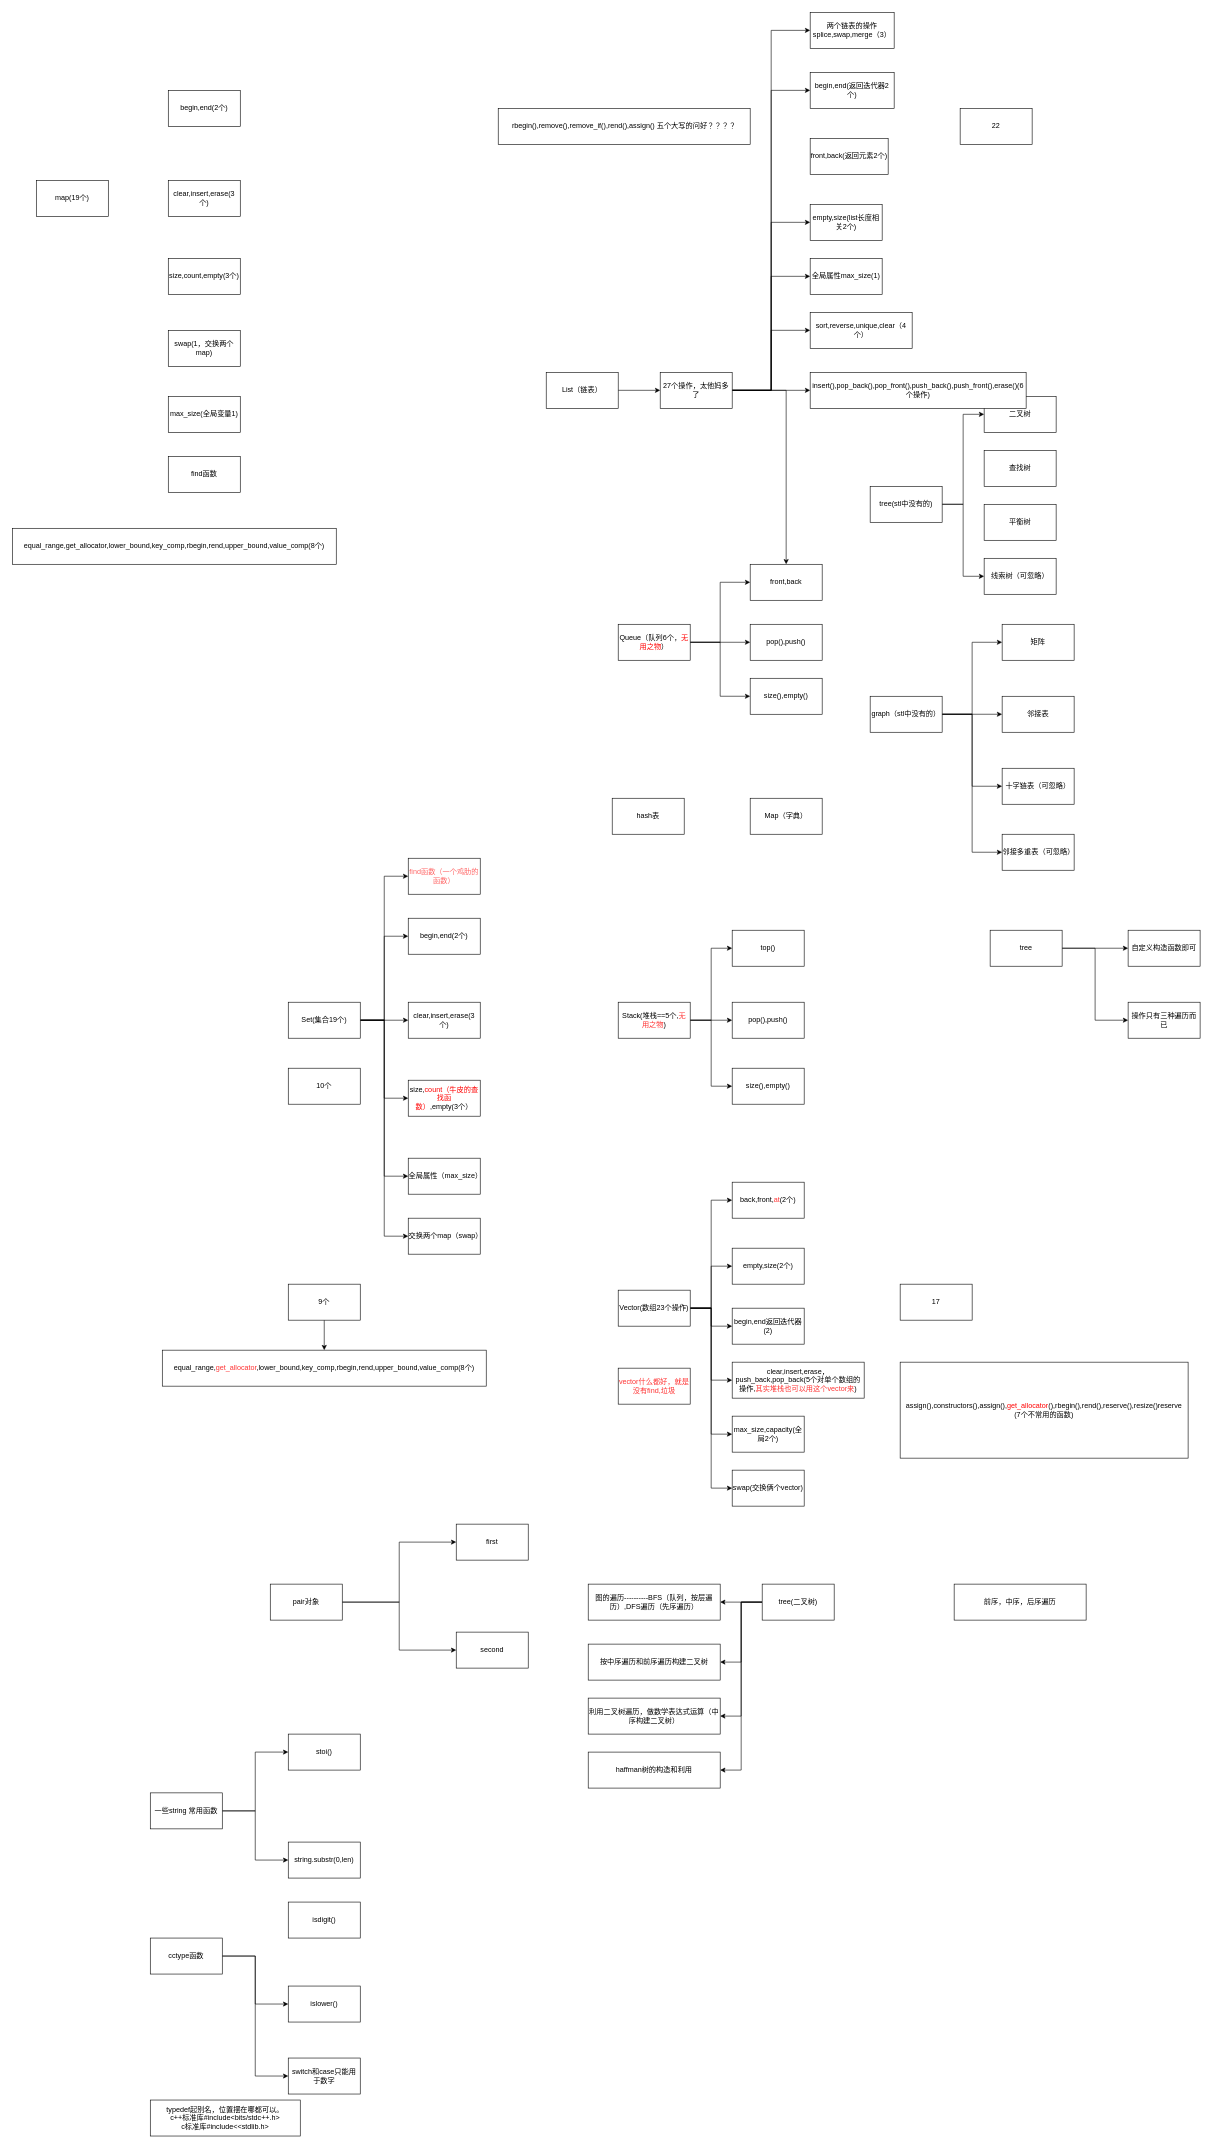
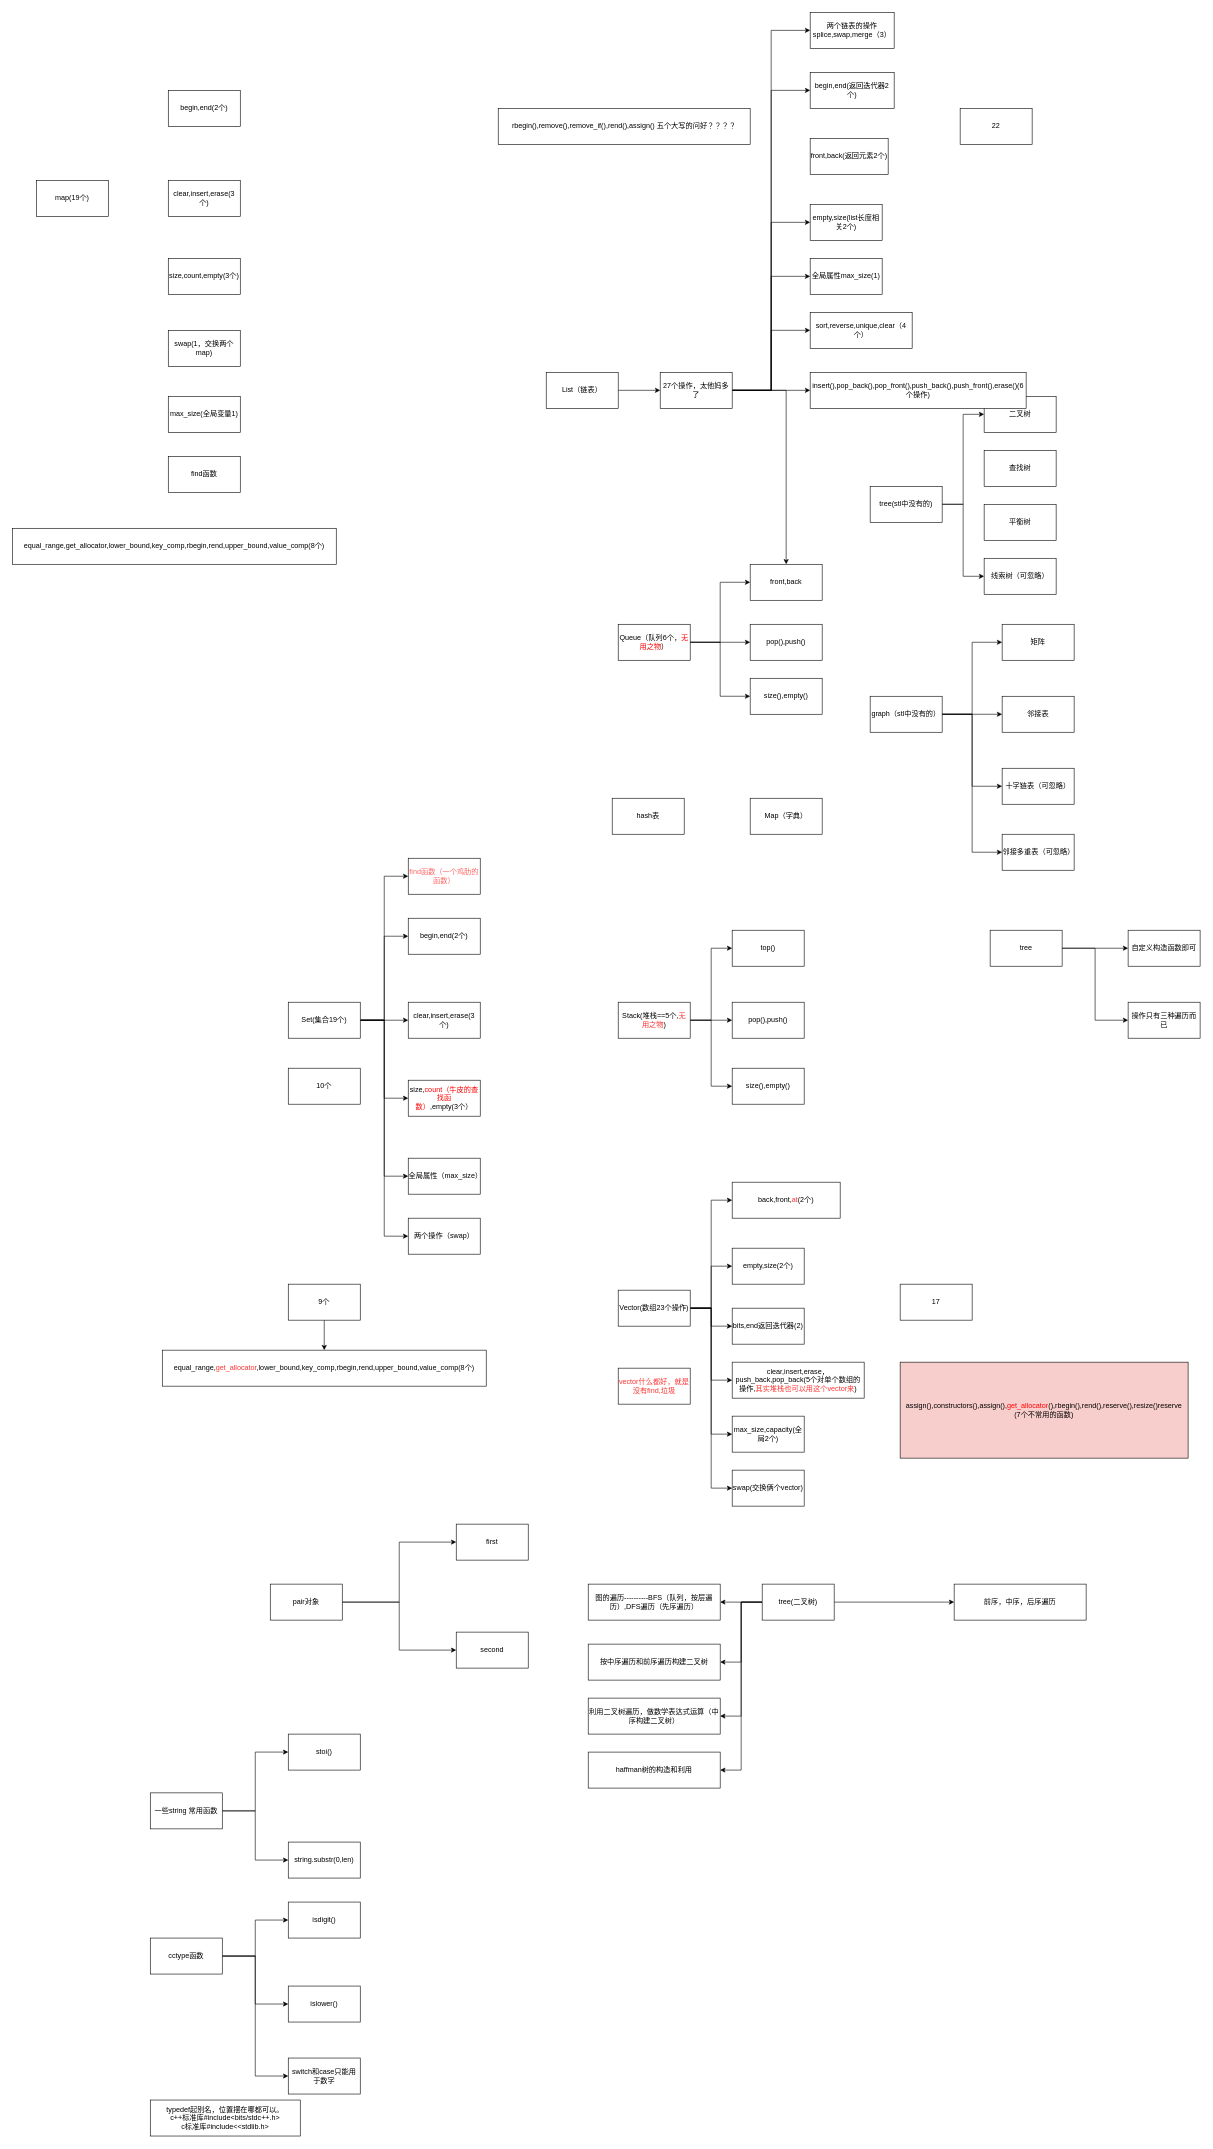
(768, 1200) -> (786, 1200)
(444, 1236) -> (444, 1236)
(768, 1326) -> (768, 1326)
(1044, 1410) -> (1044, 1410)
none -> (948, 1602)
none -> (255, 1920)
